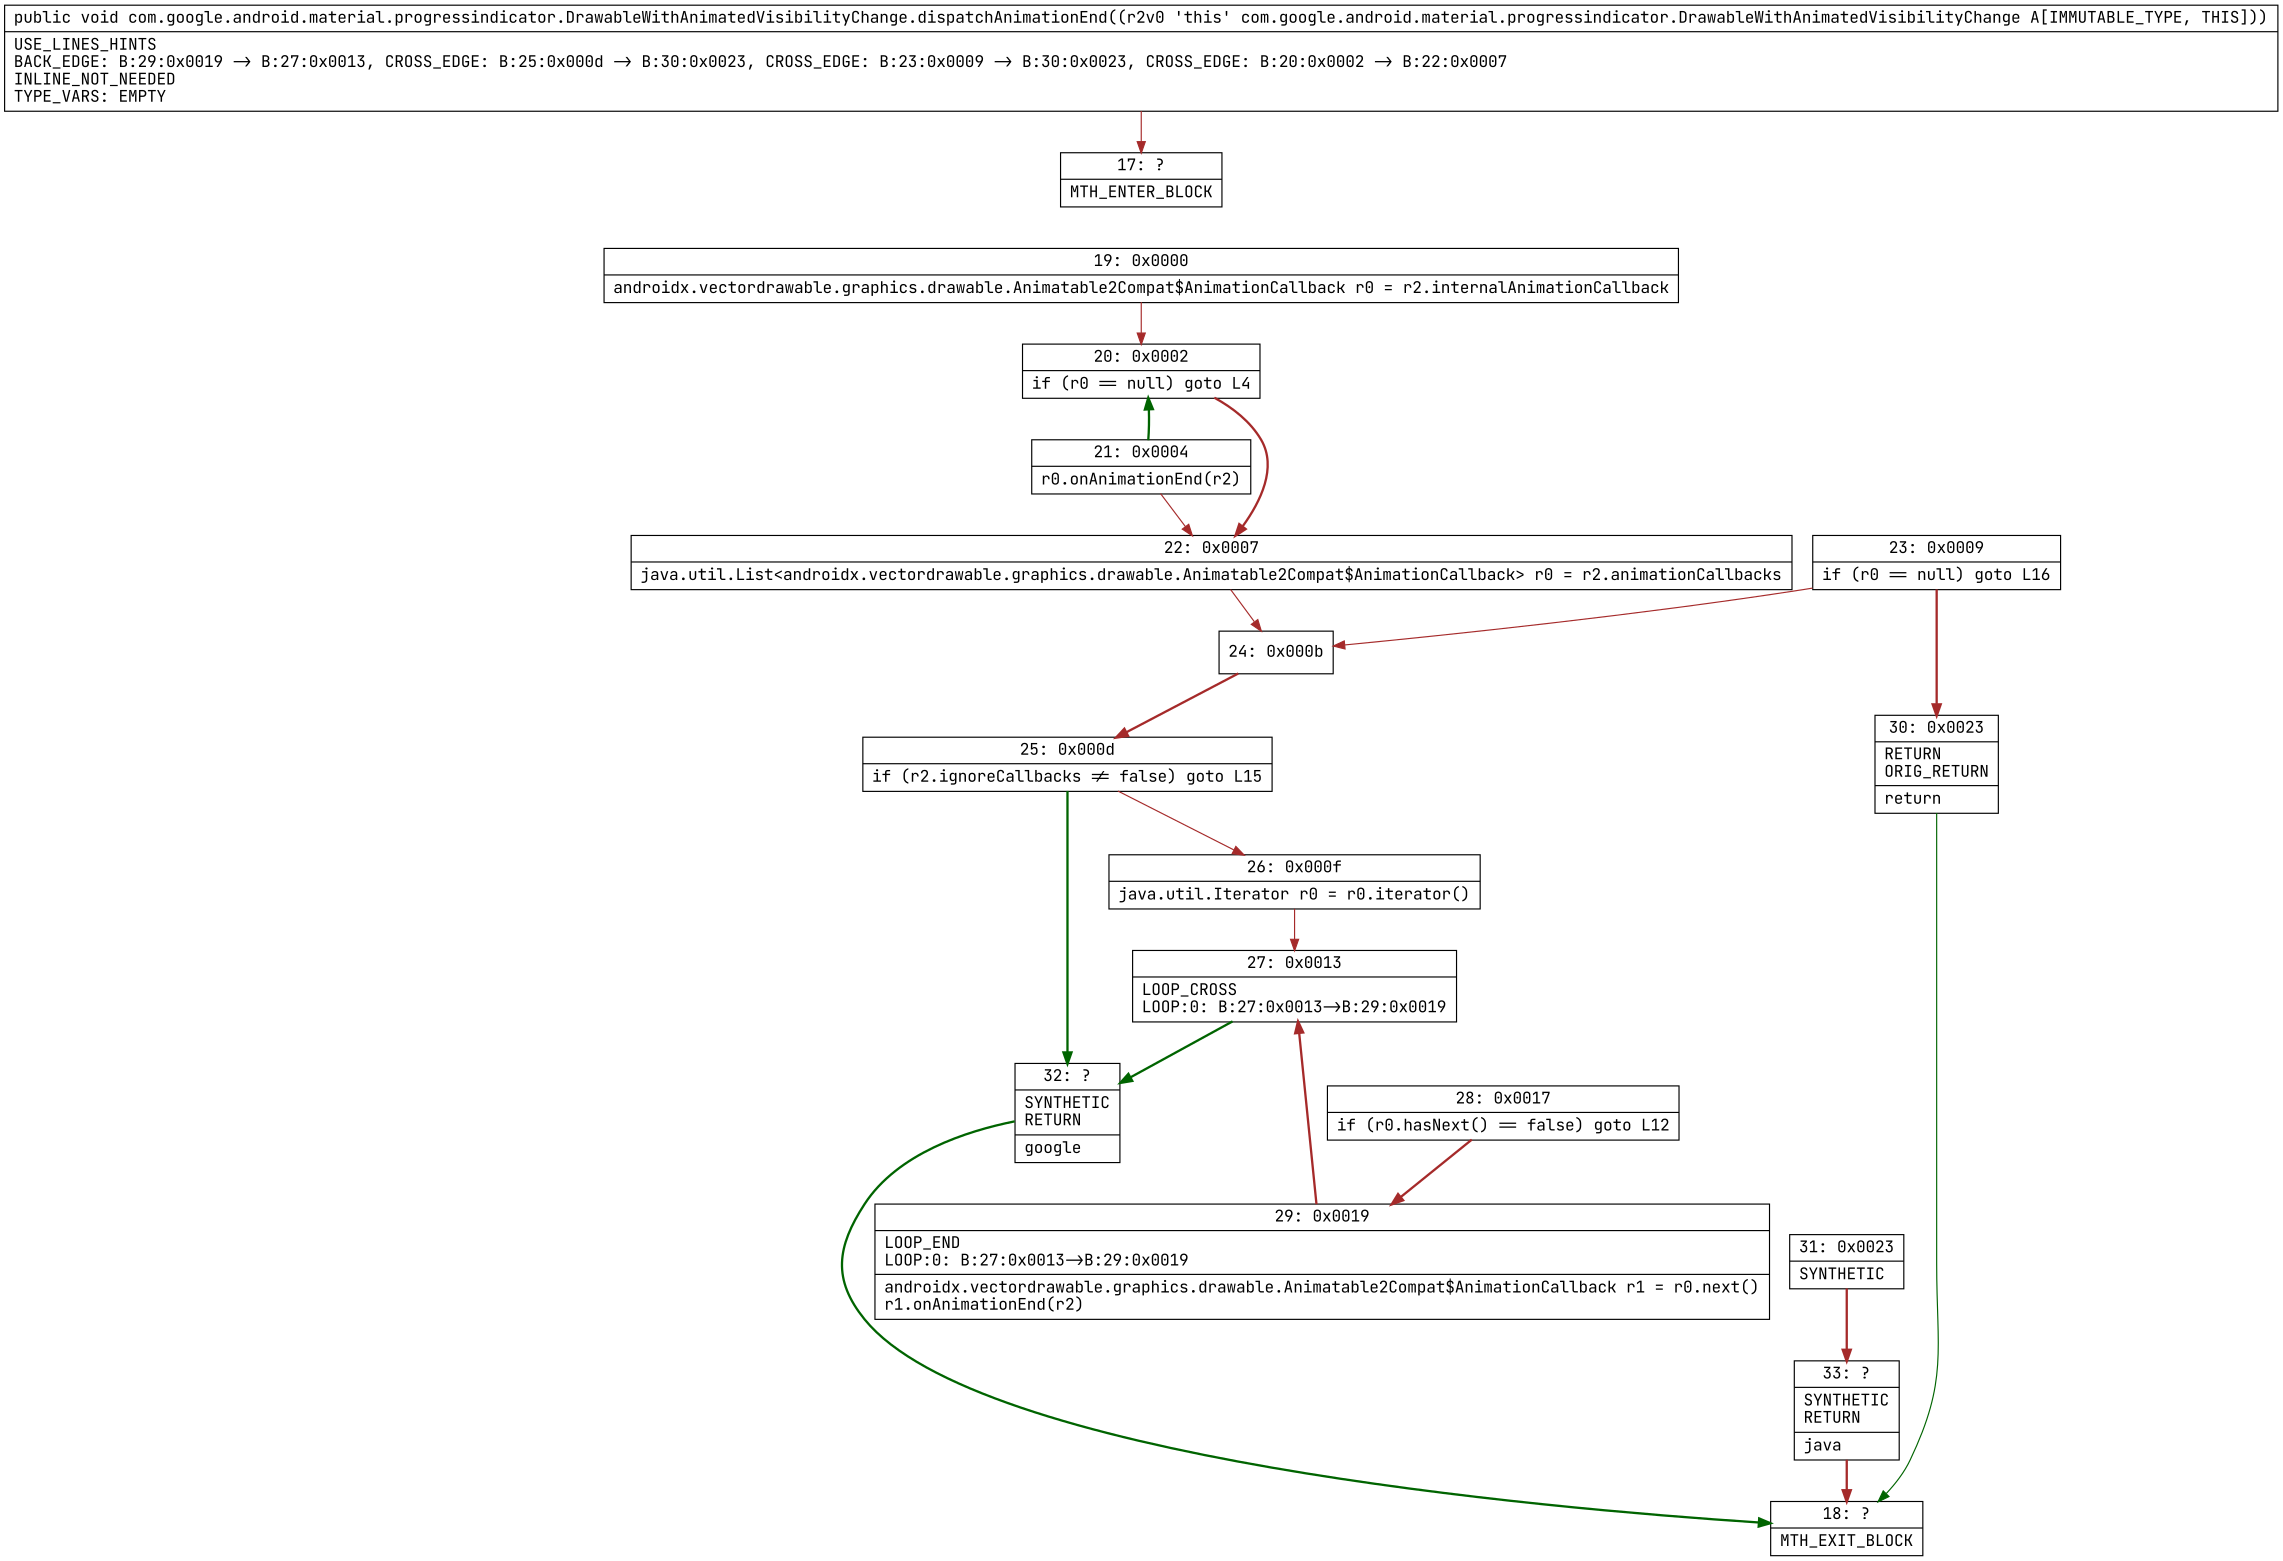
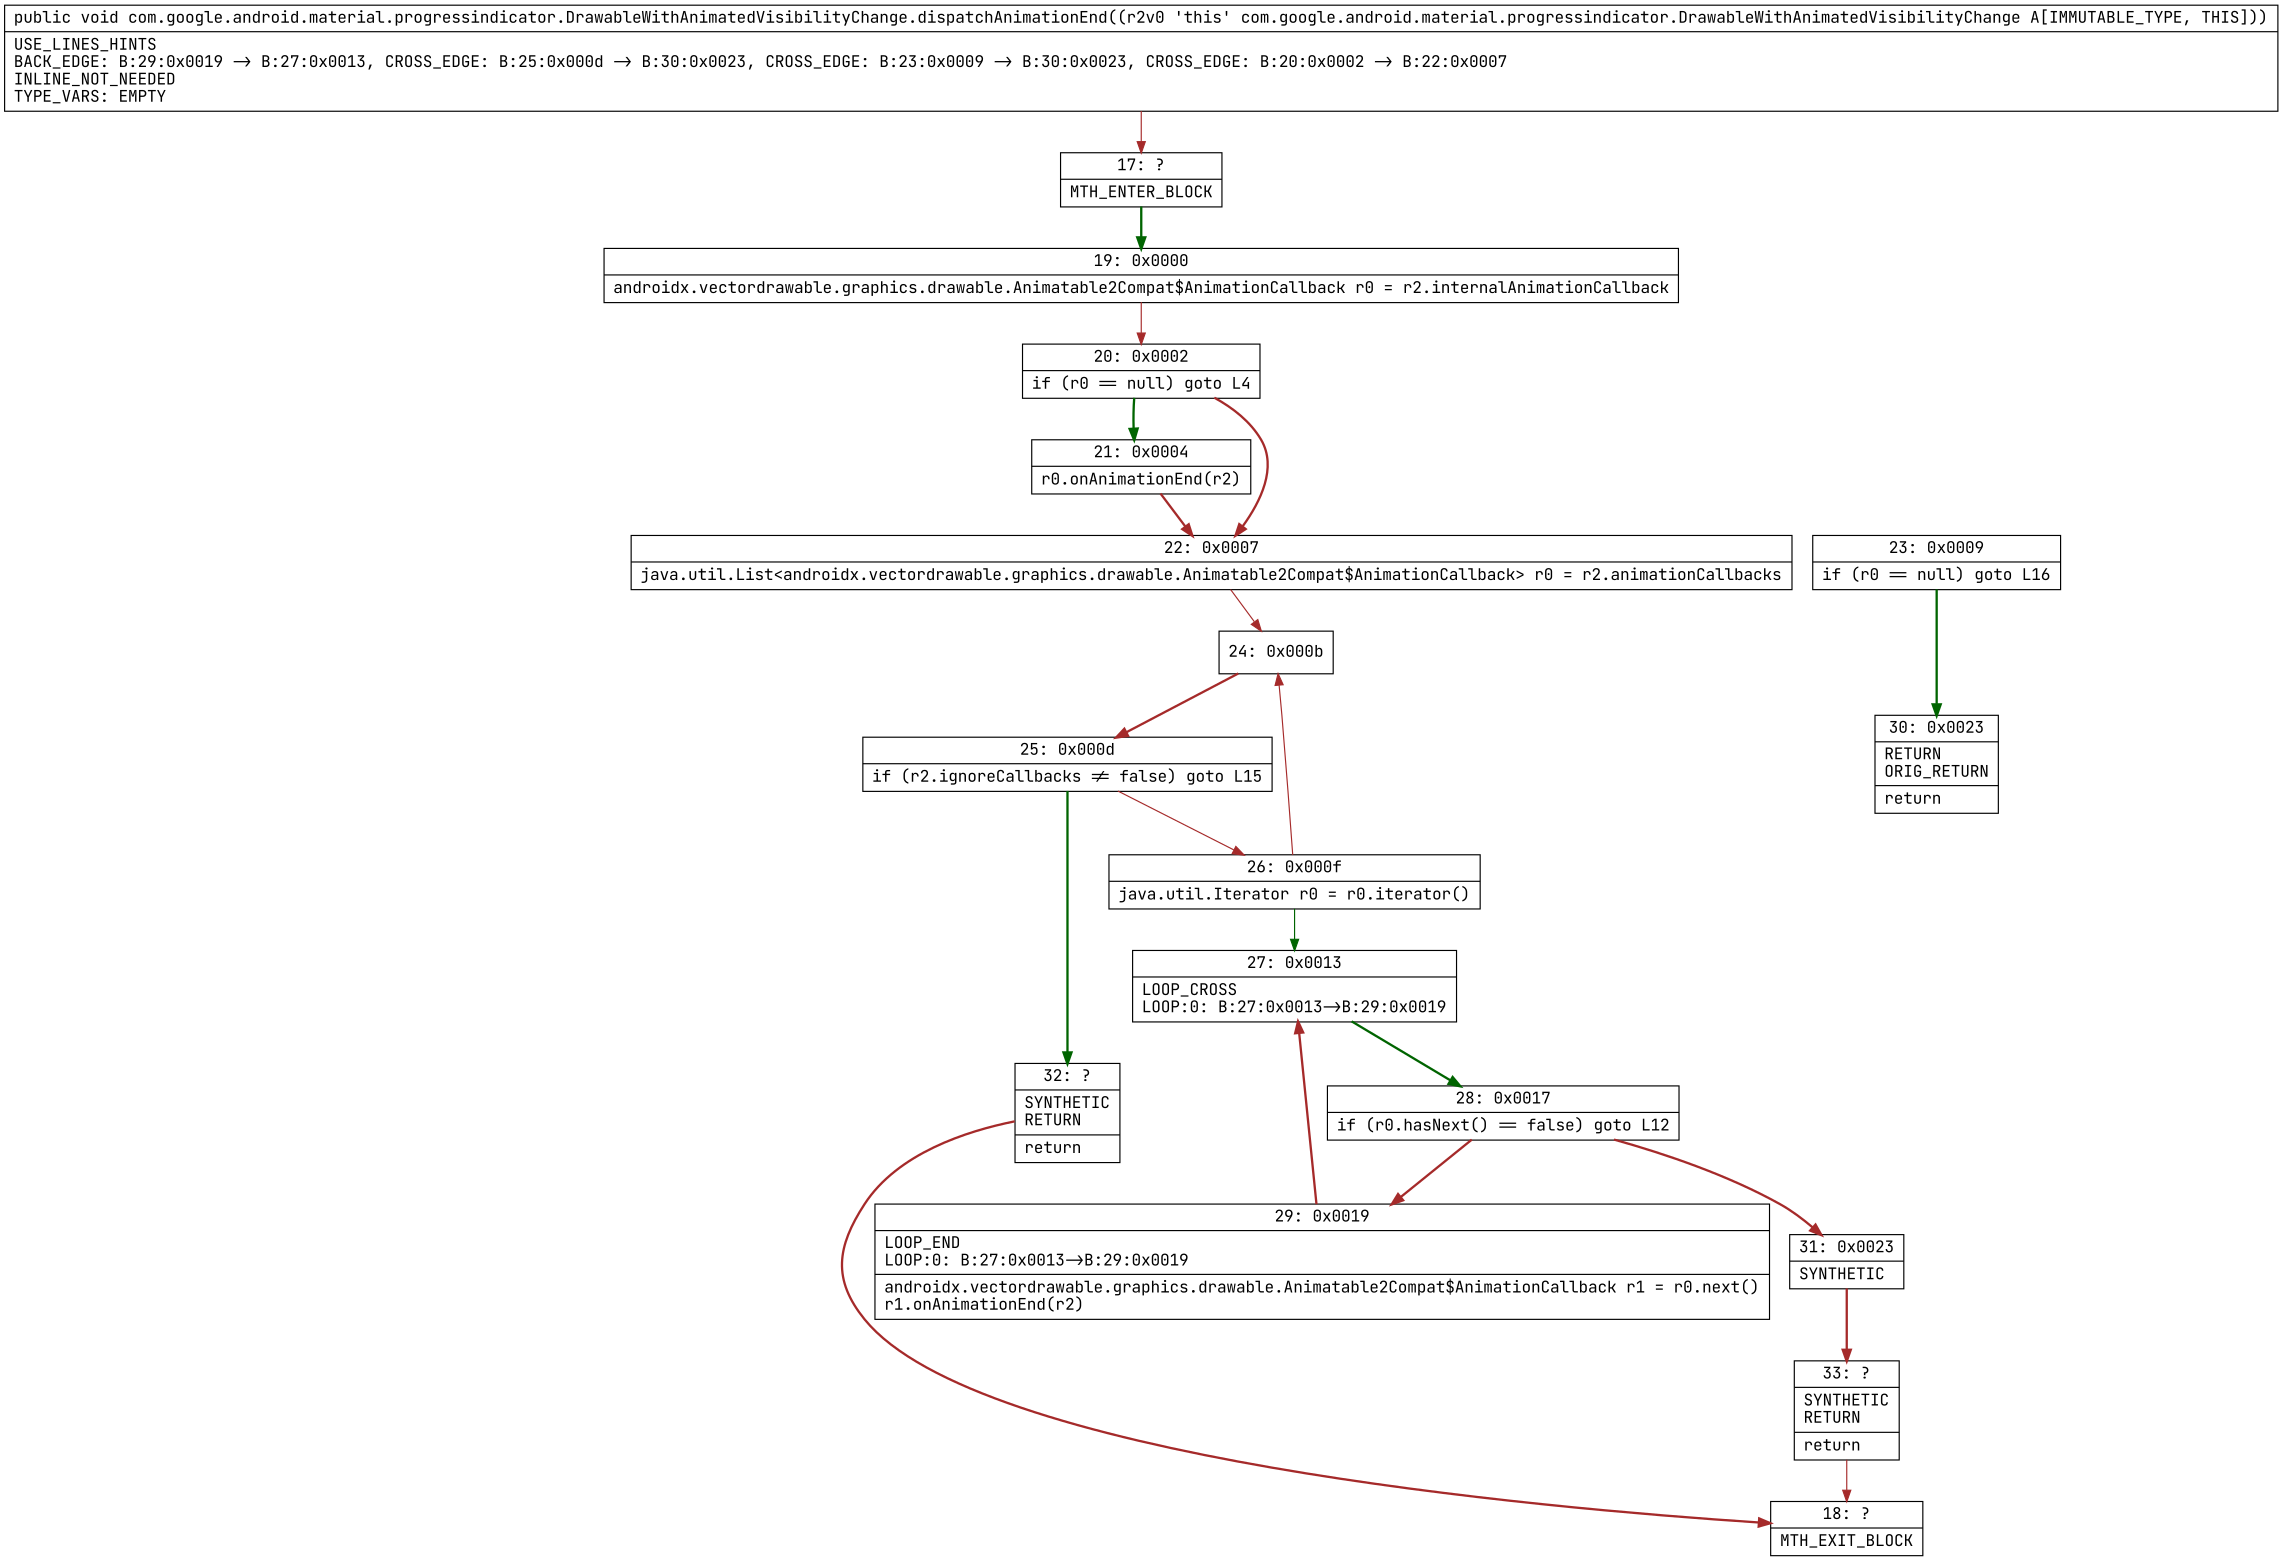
none -> (1141, 222)
(1149, 425) -> (1134, 413)
(1173, 510) -> (1173, 510)
(1579, 620) -> (1286, 770)
(1937, 647) -> (1937, 647)
(1295, 924) -> (1295, 924)
(1182, 1049) -> (1401, 1051)
(1053, 1148) -> (1053, 1148)
(1937, 1159) -> none
none -> (1718, 1175)
(1149, 1443) -> (1149, 1443)
(1823, 1446) -> (1832, 1446)
(1847, 1475) -> (1847, 1475)
